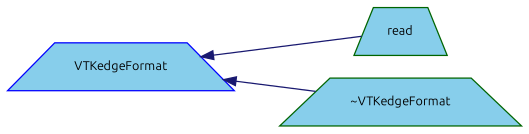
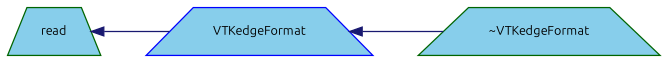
(288, 46) -> (137, 31)
